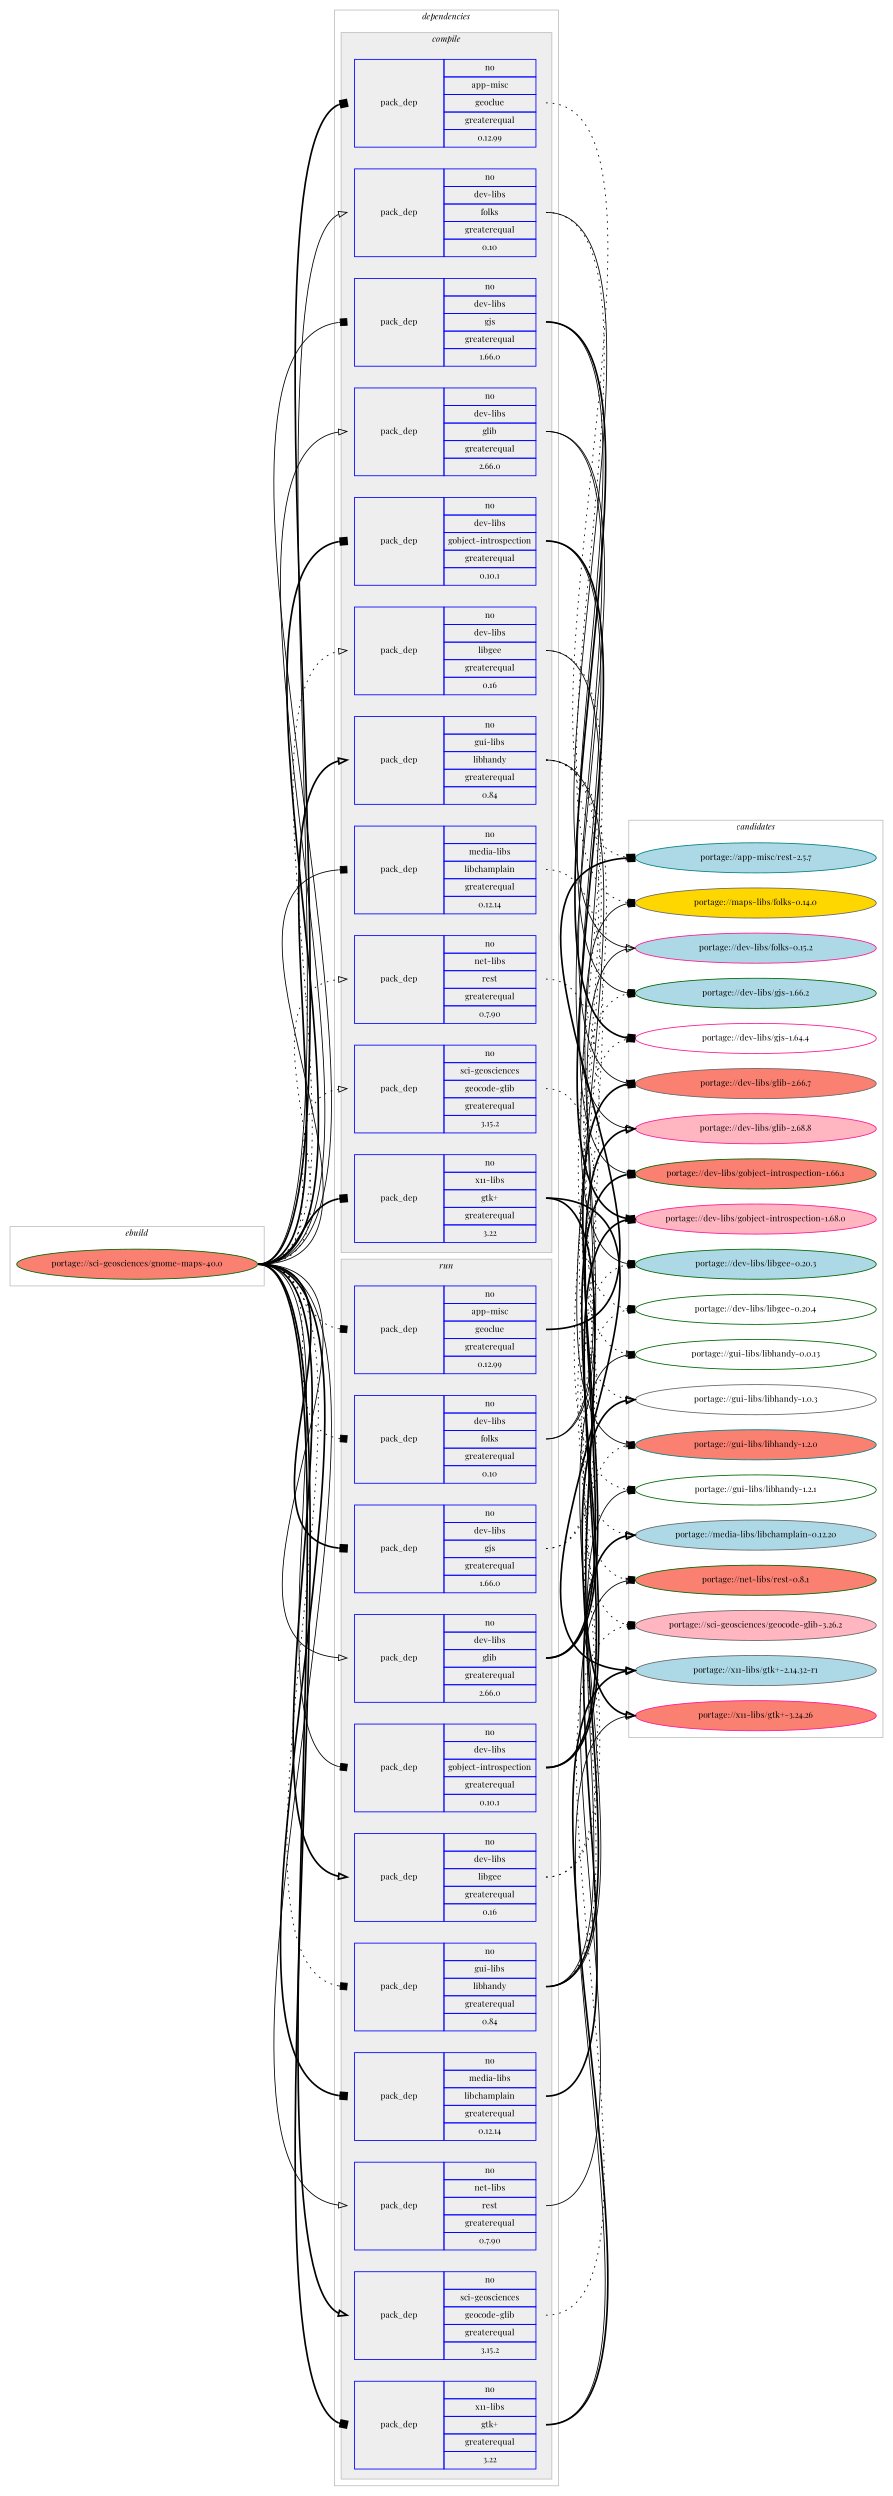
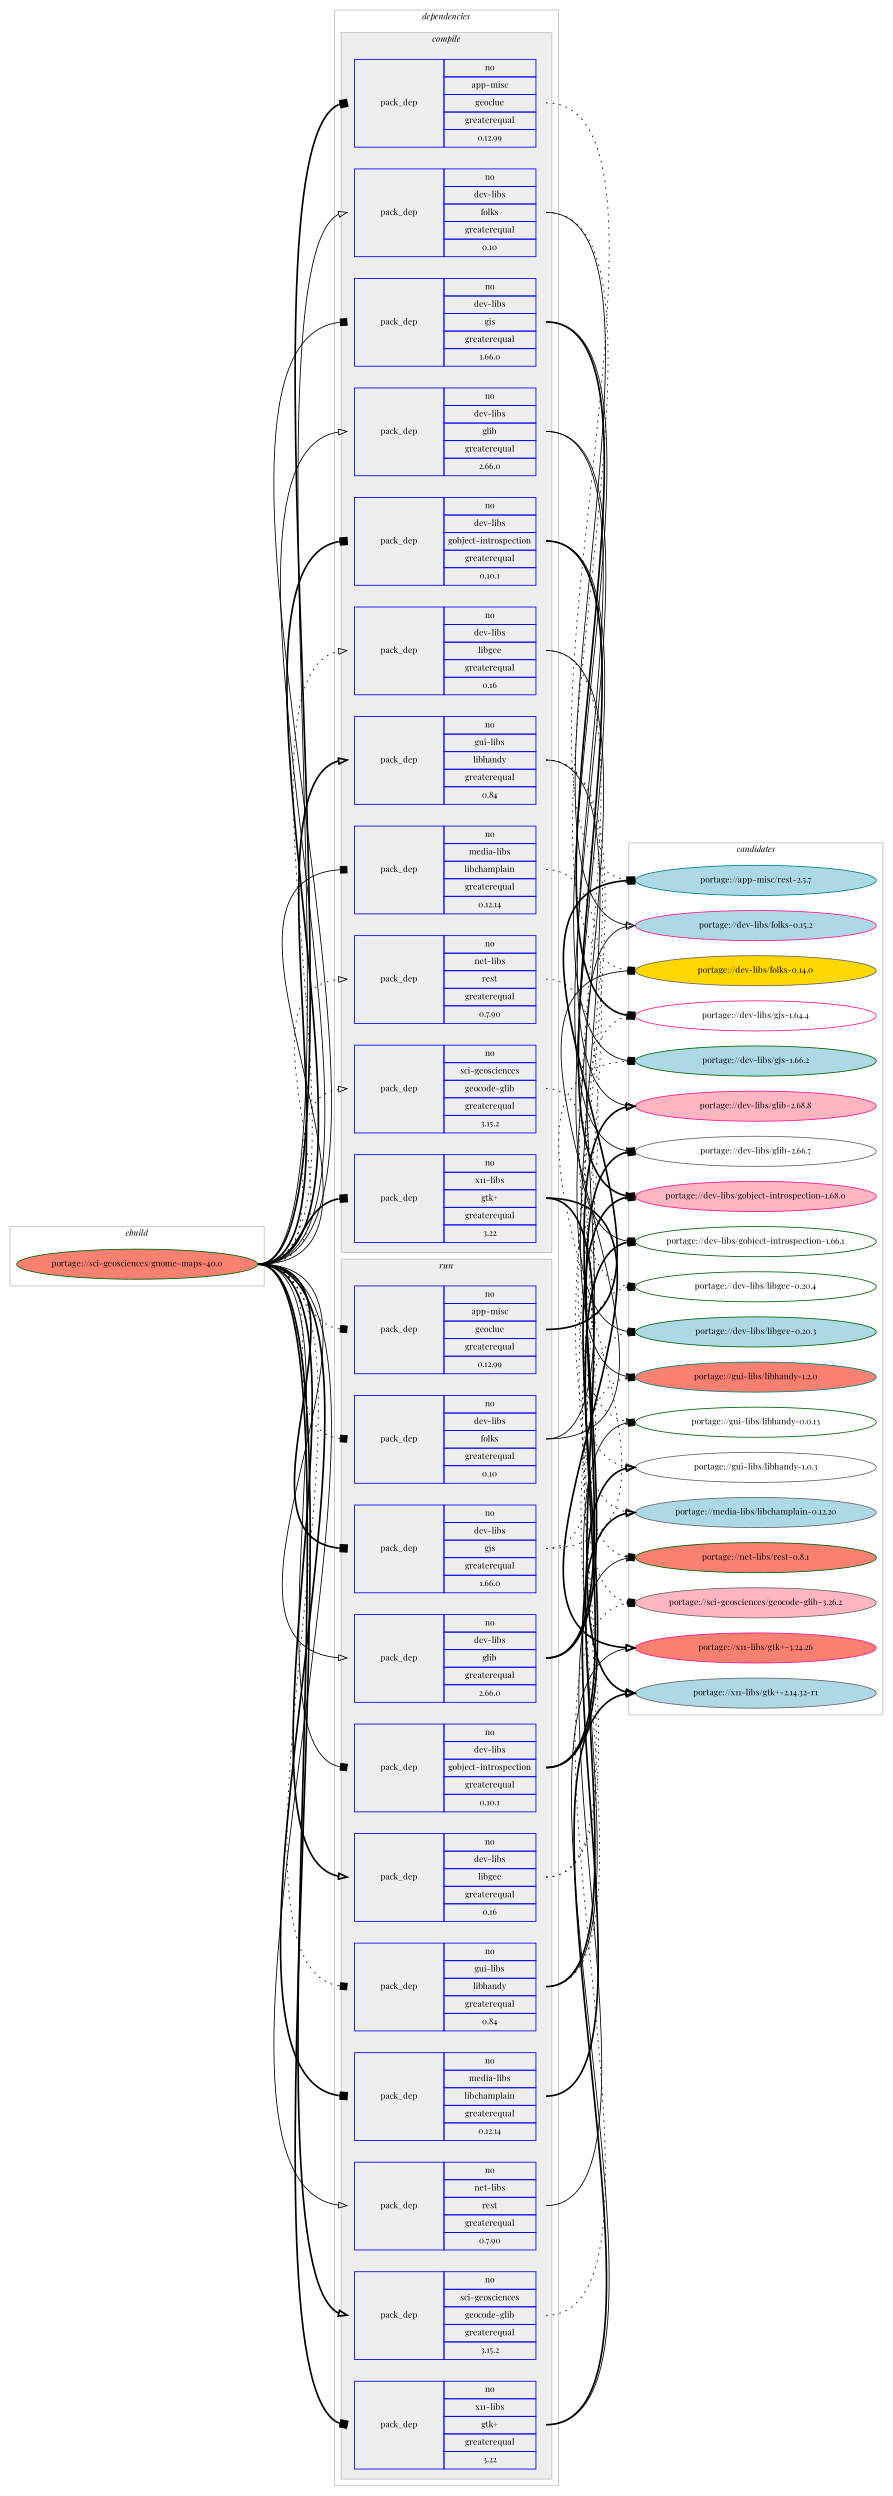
(756, 903) -> (756, 971)
(756, 1084) -> (756, 1151)
(756, 1174) -> (756, 1242)
(756, 1490) -> none
